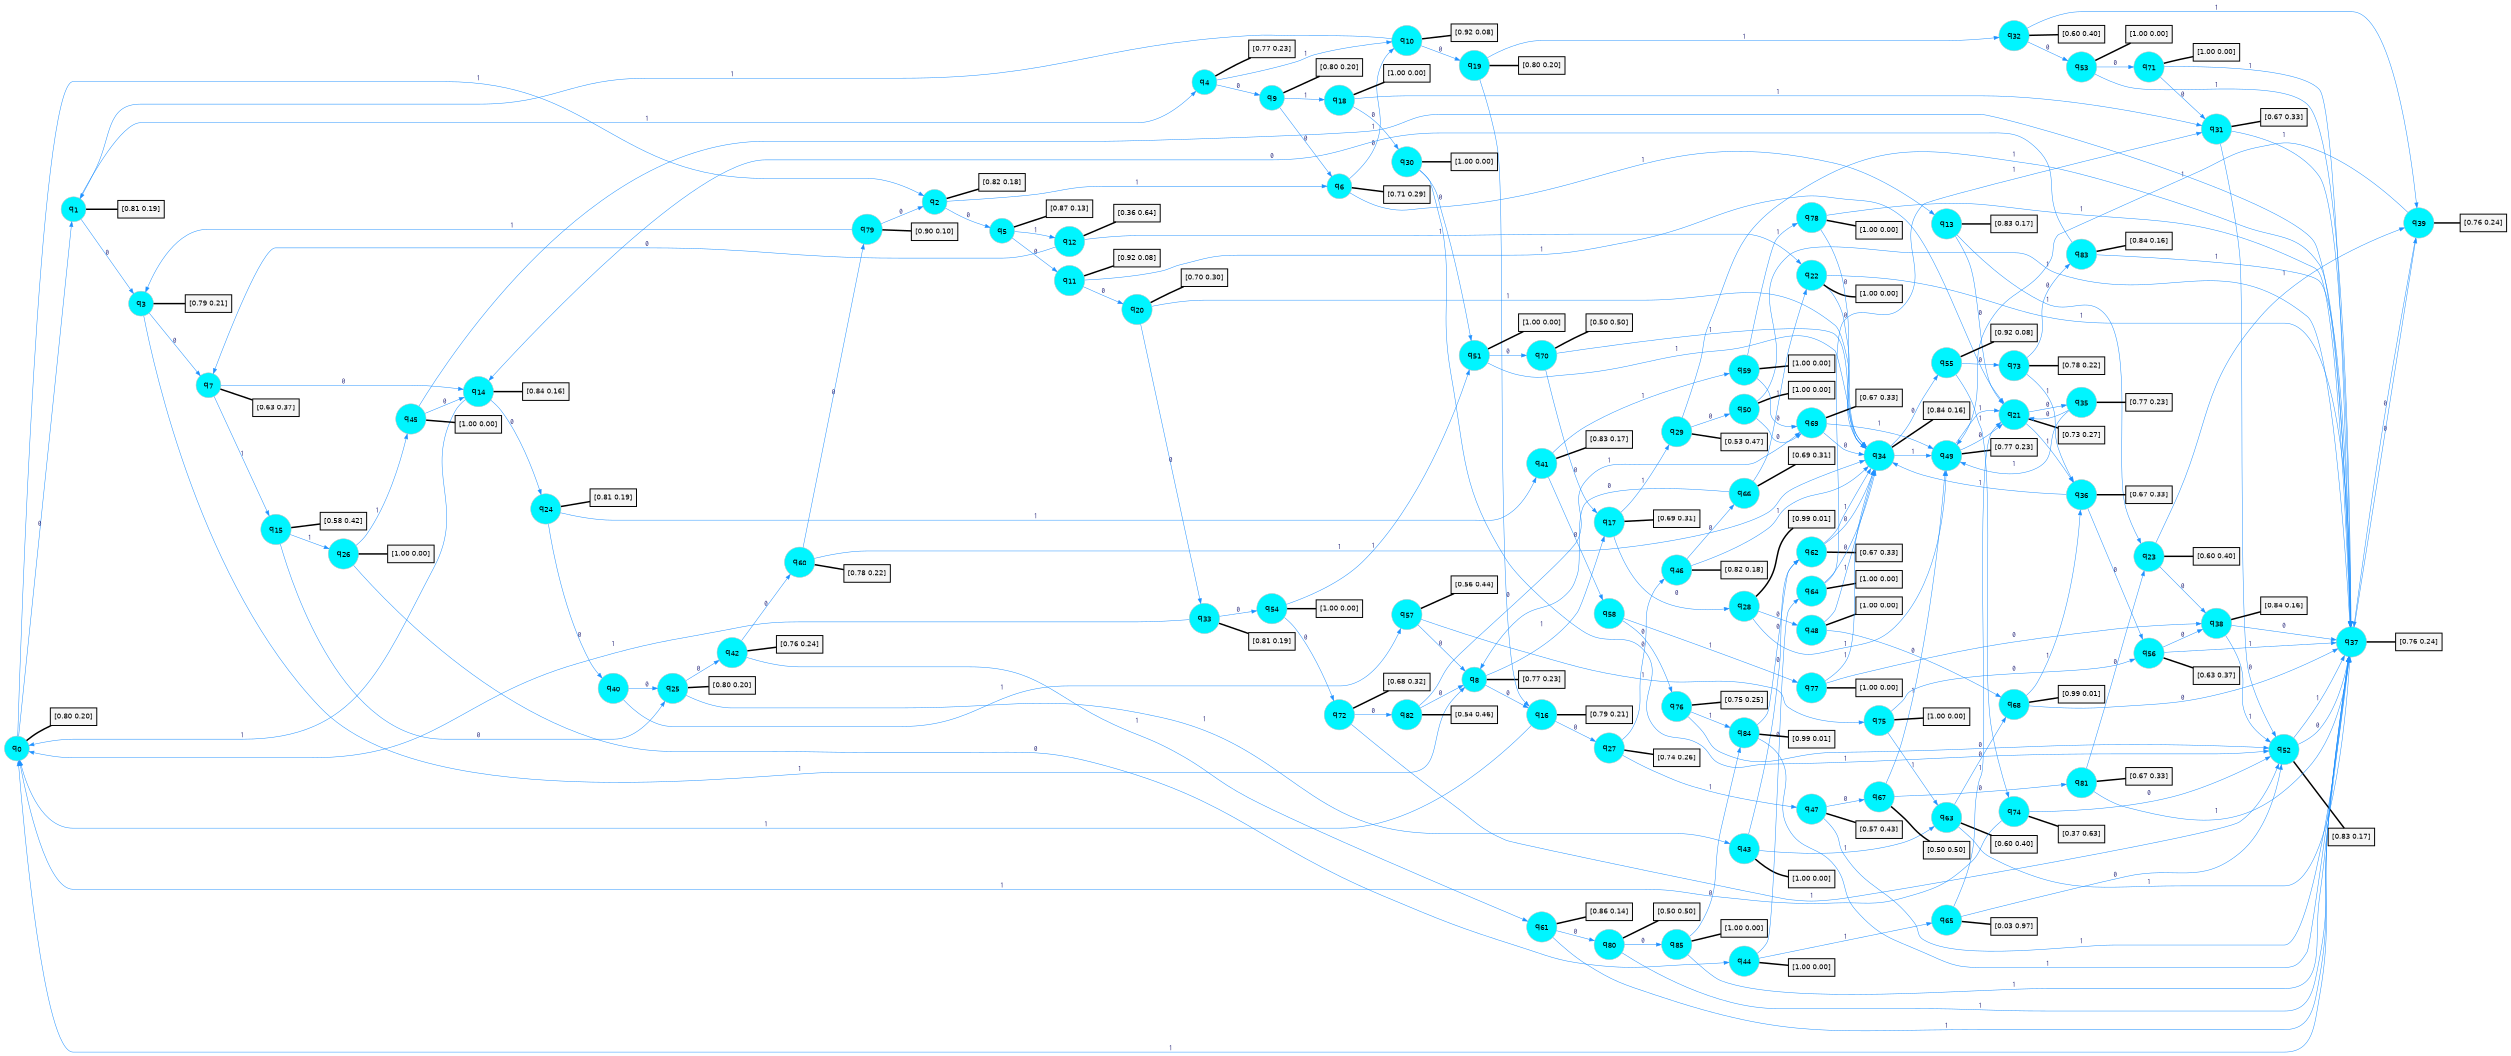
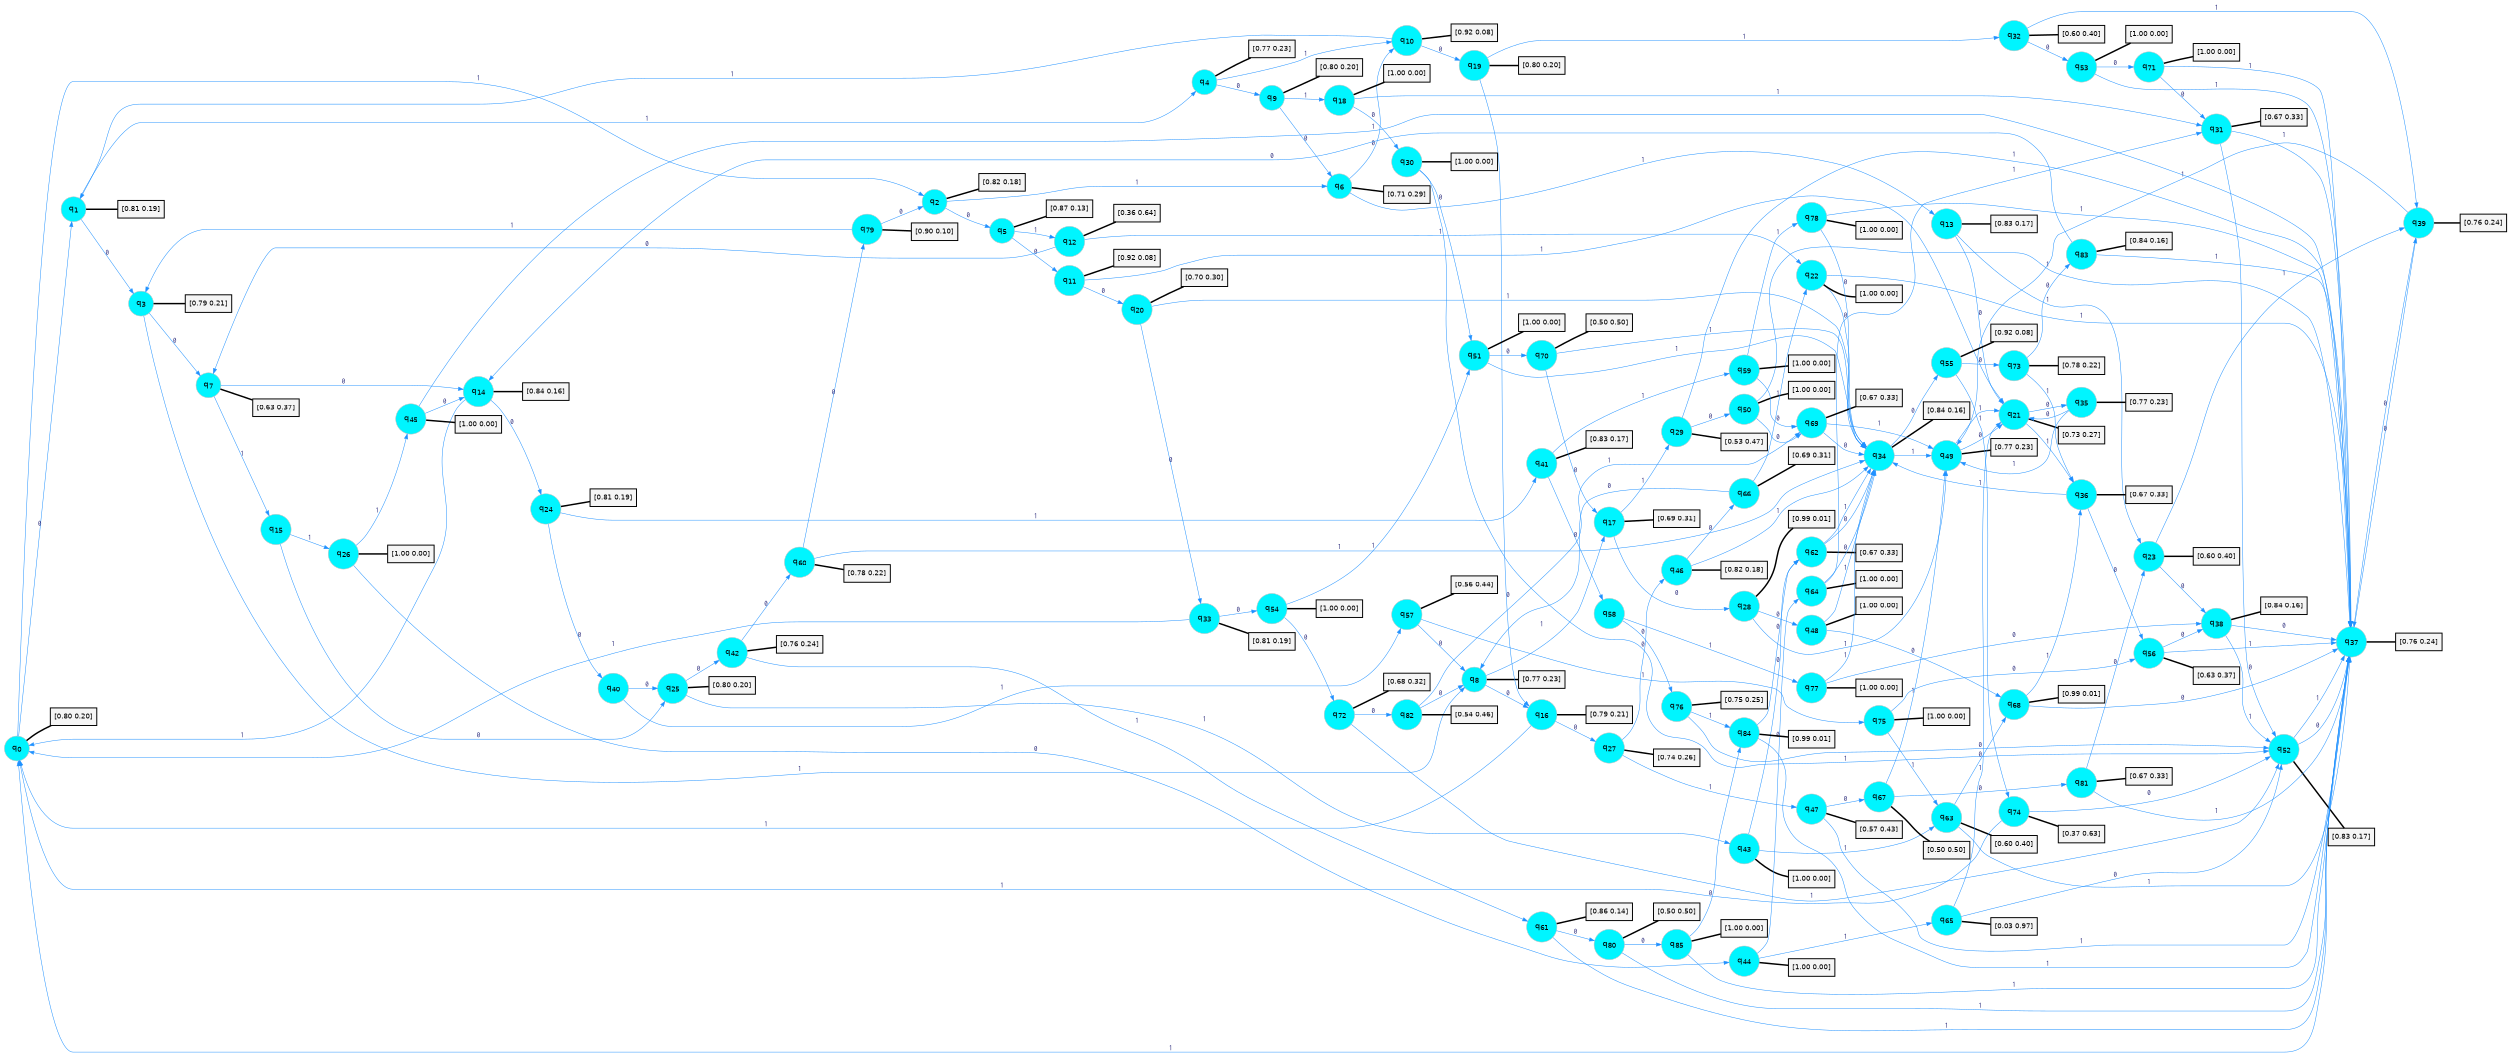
(343, 521) -> none
